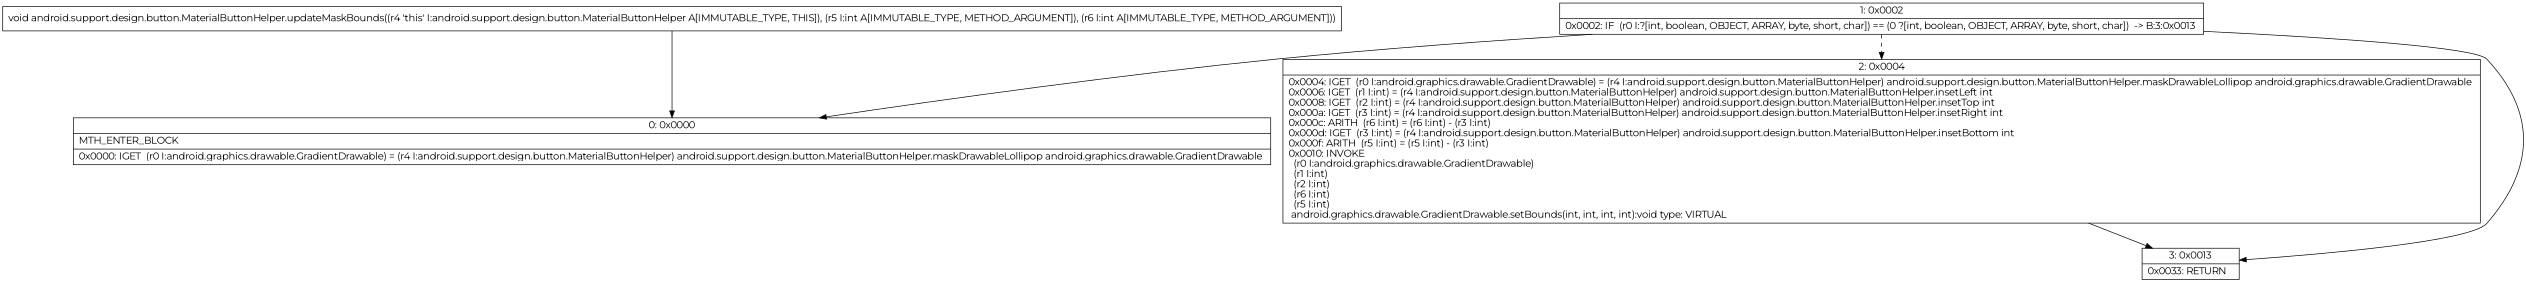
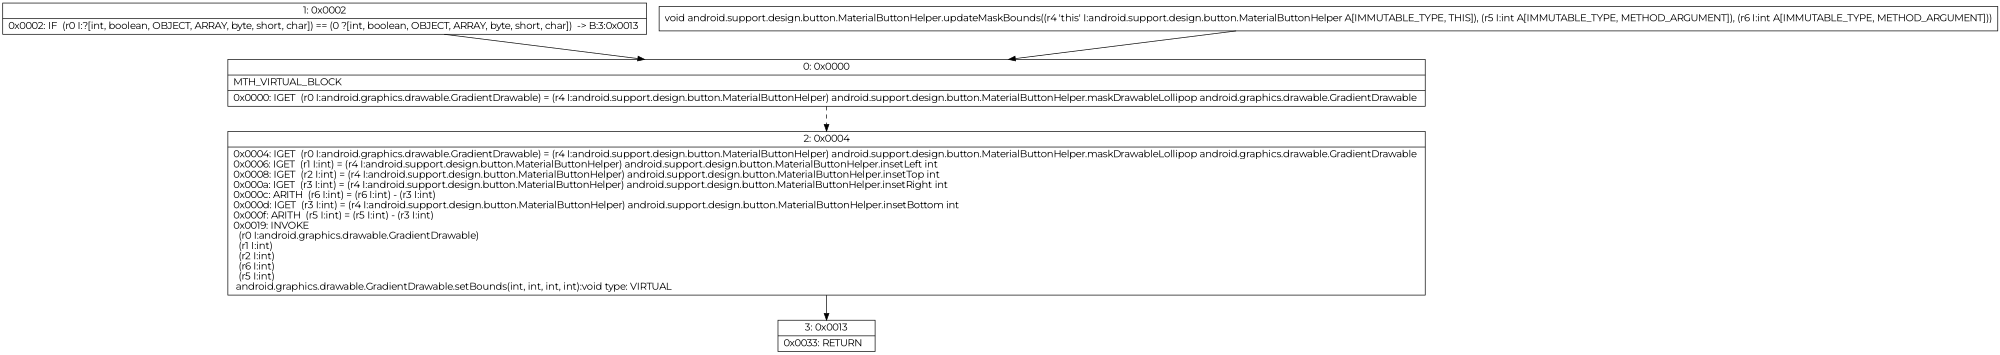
(1882, 43) -> (827, 115)
(2521, 121) -> none
(129, 141) -> (288, 83)
(1329, 154) -> (274, 226)
